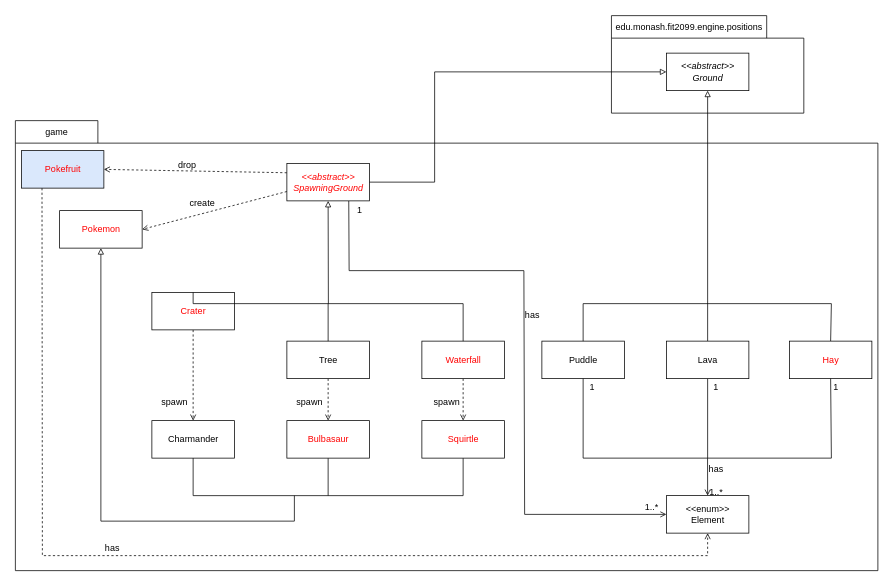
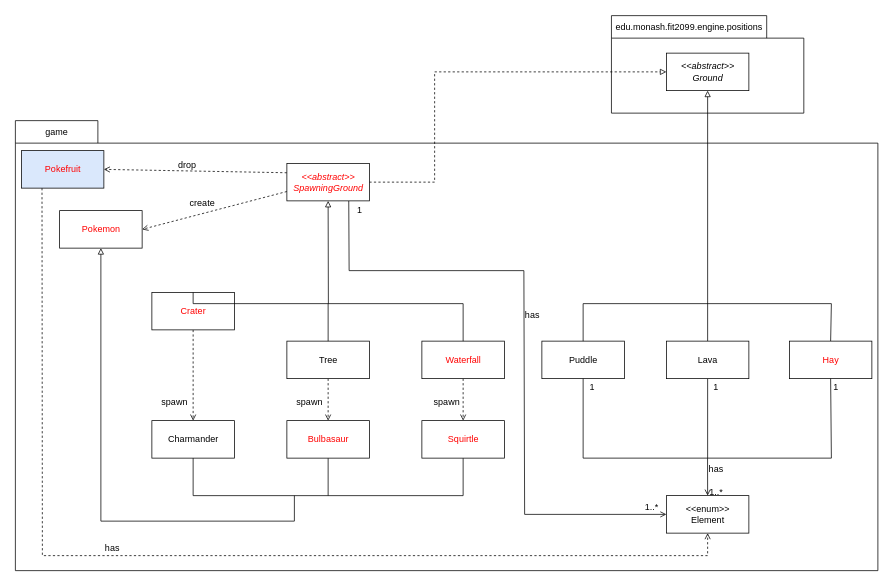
(460, 72) -> (460, 72)
